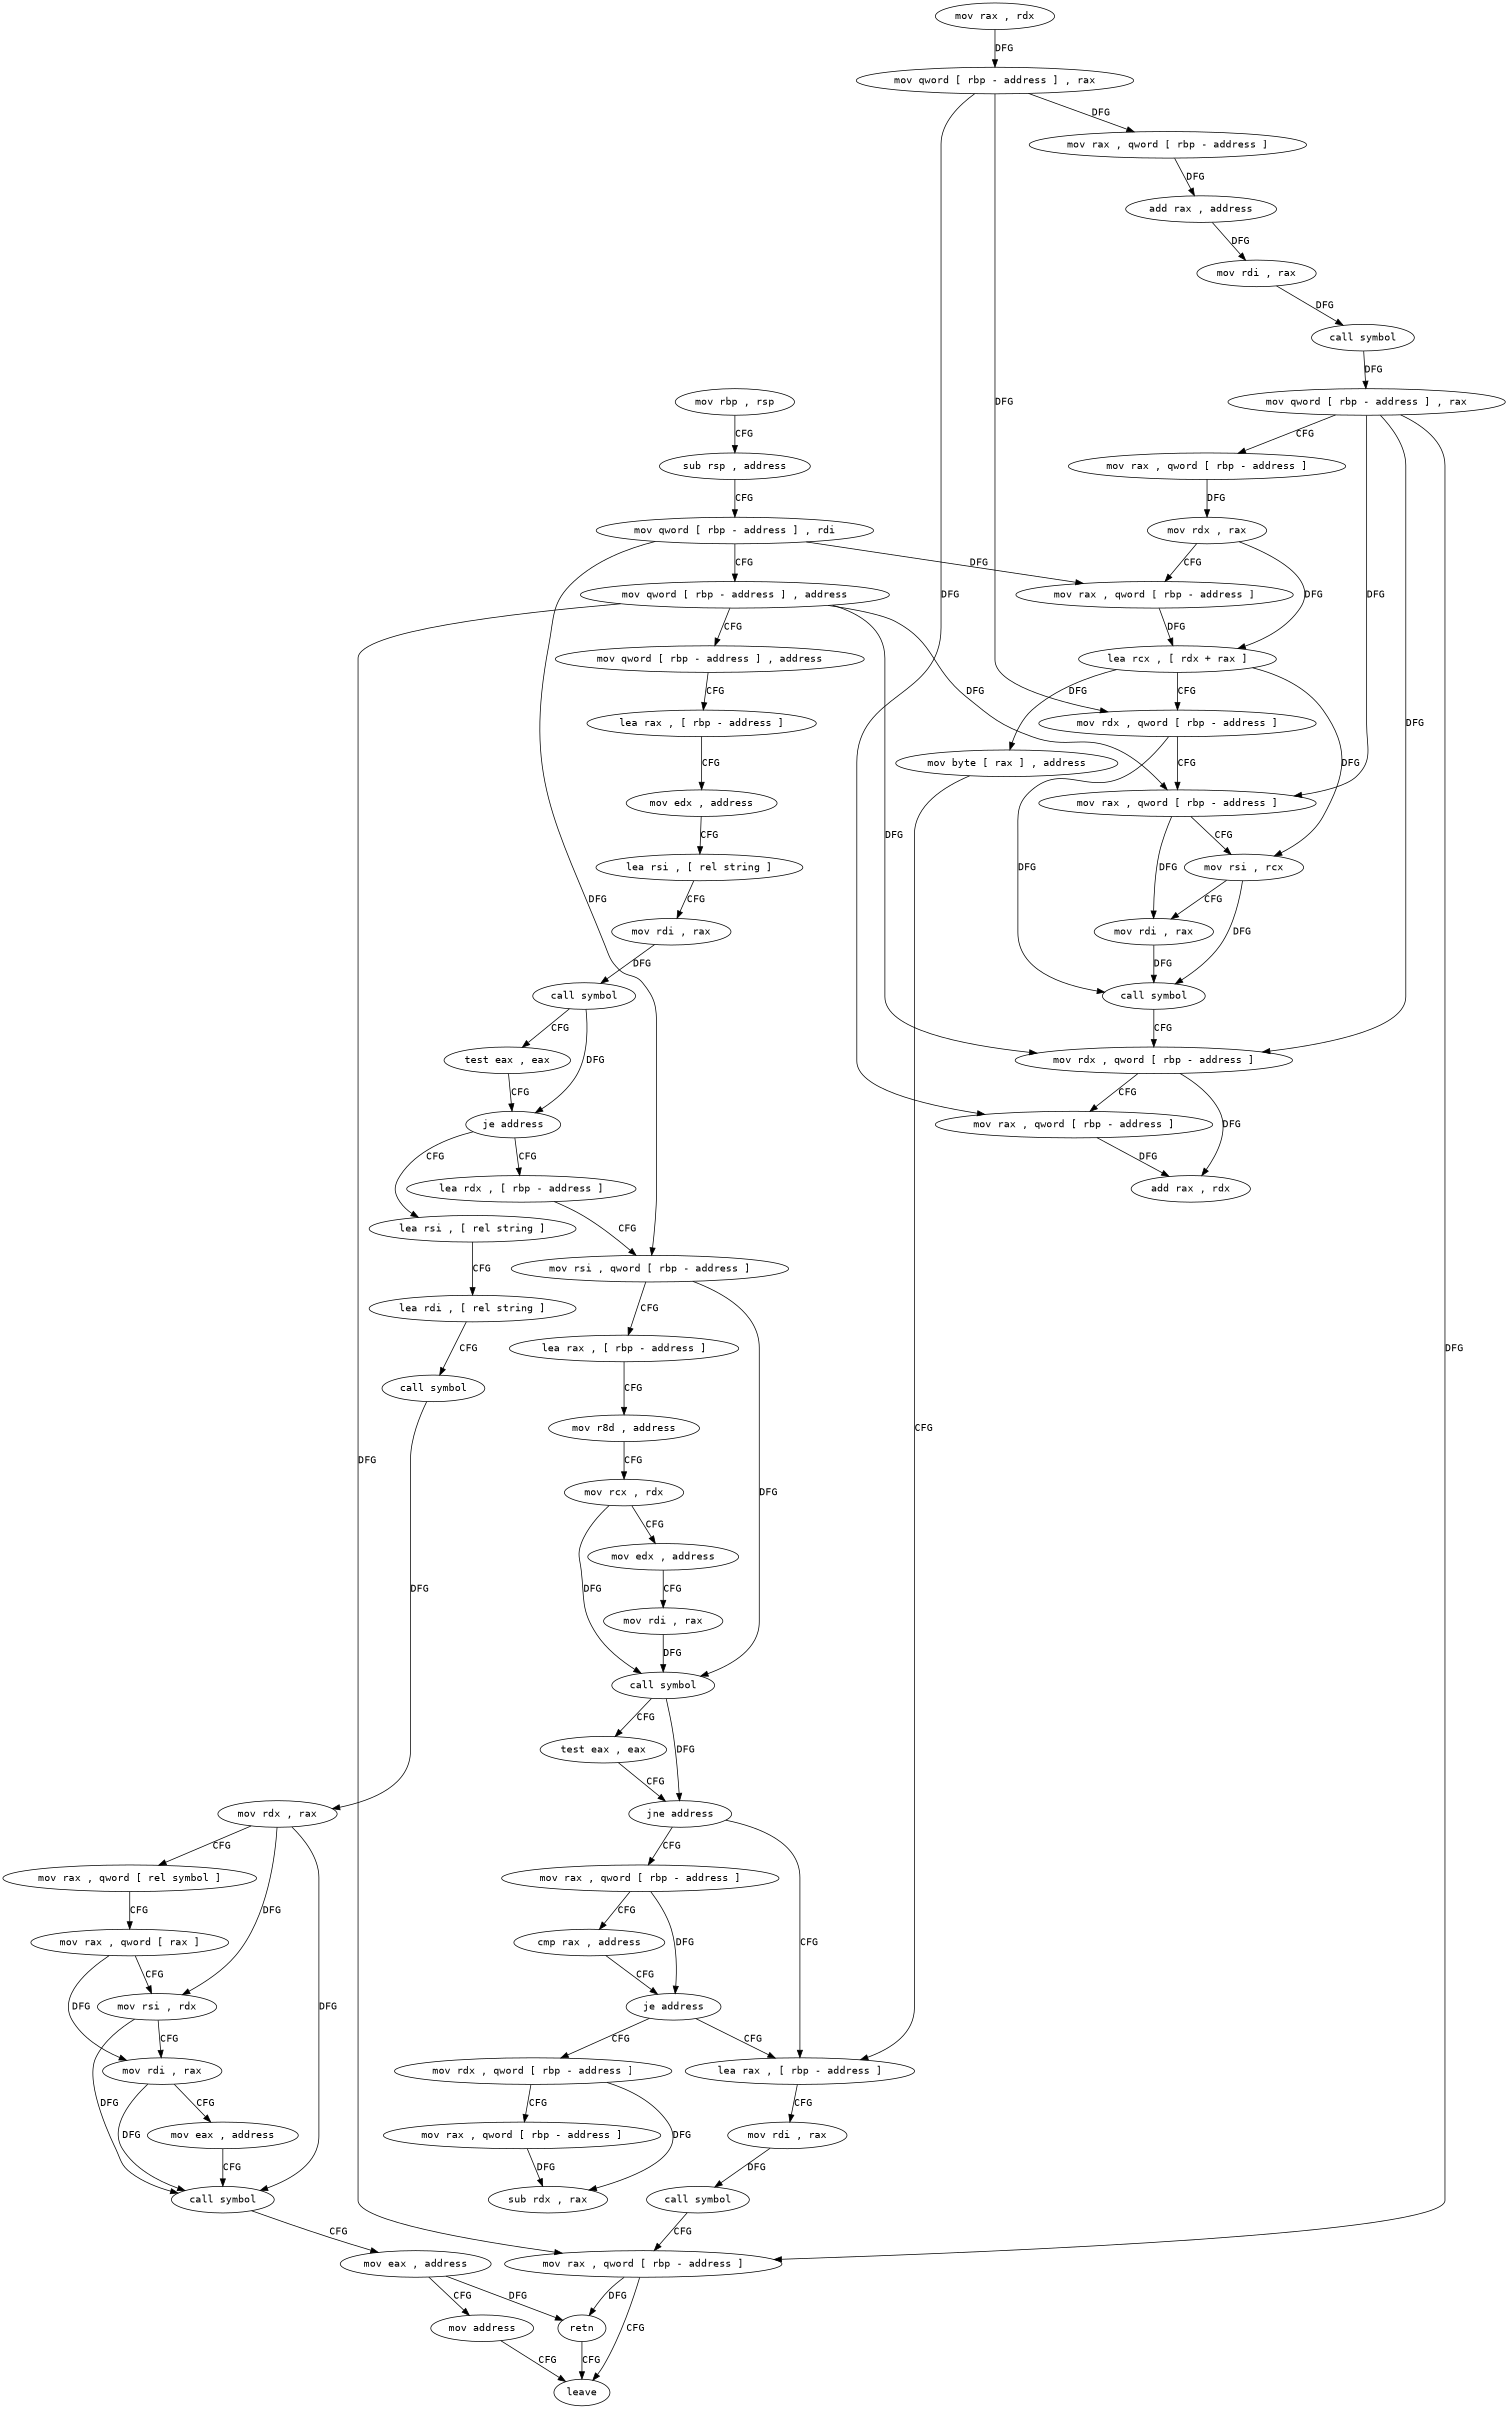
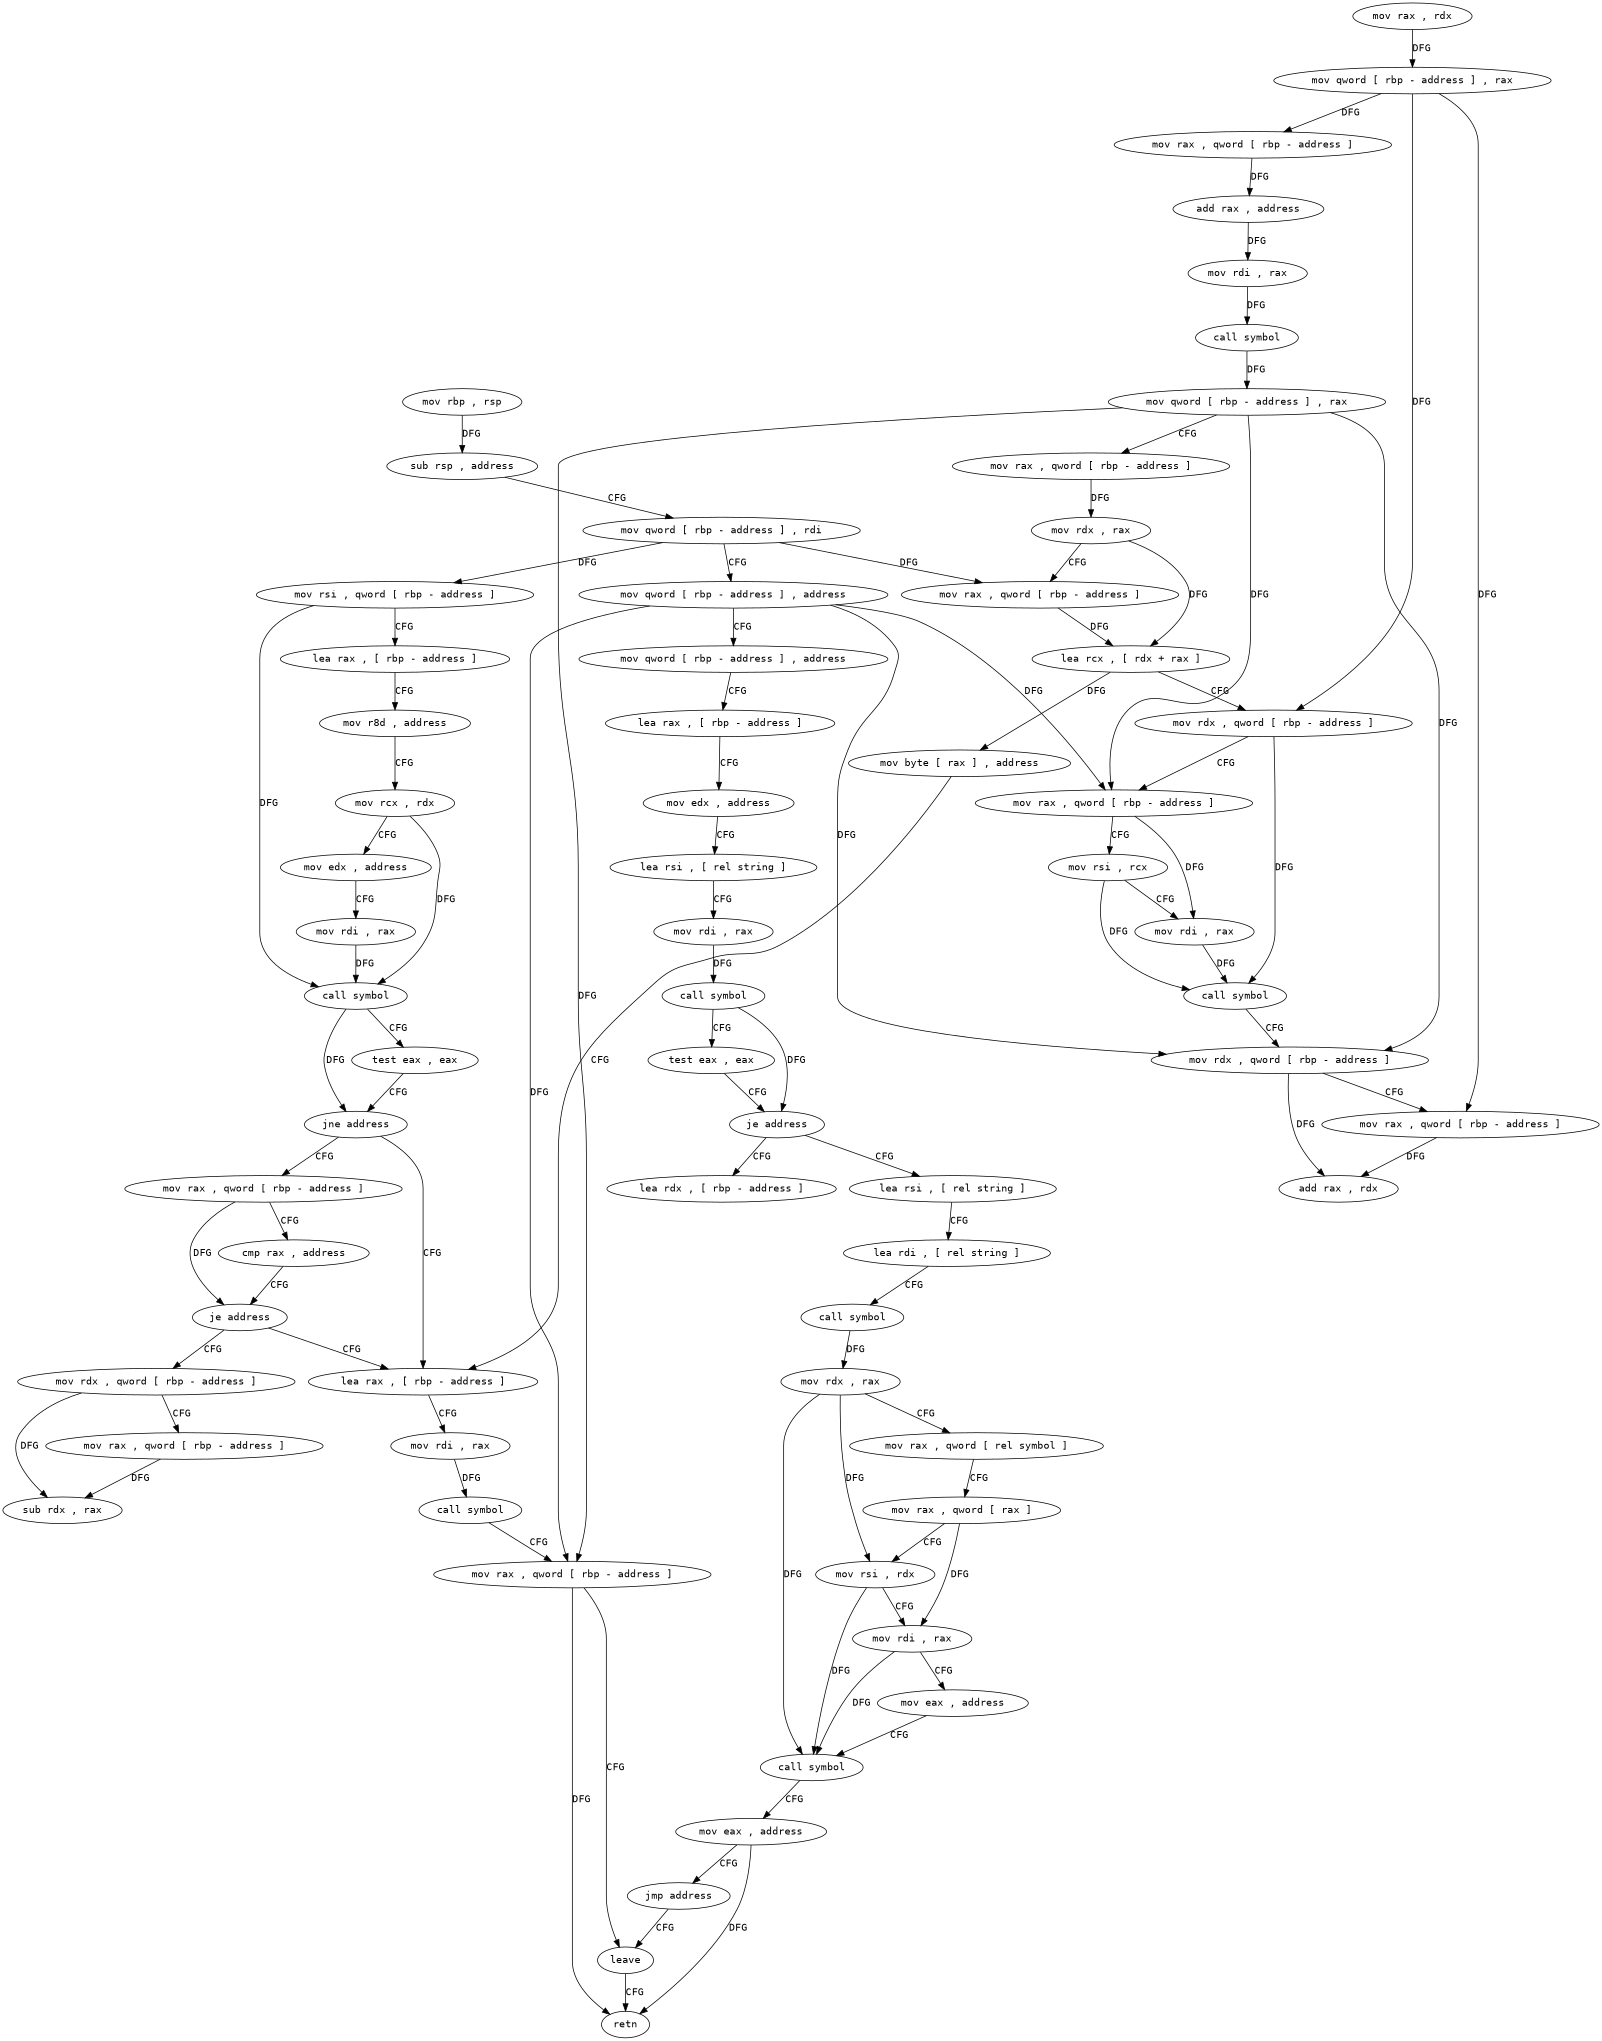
(744, 434) -> (471, 434)
(1341, 749) -> none
(594, 1223) -> none
(482, 2328) -> (679, 1896)
(582, 2357) -> (626, 1989)
